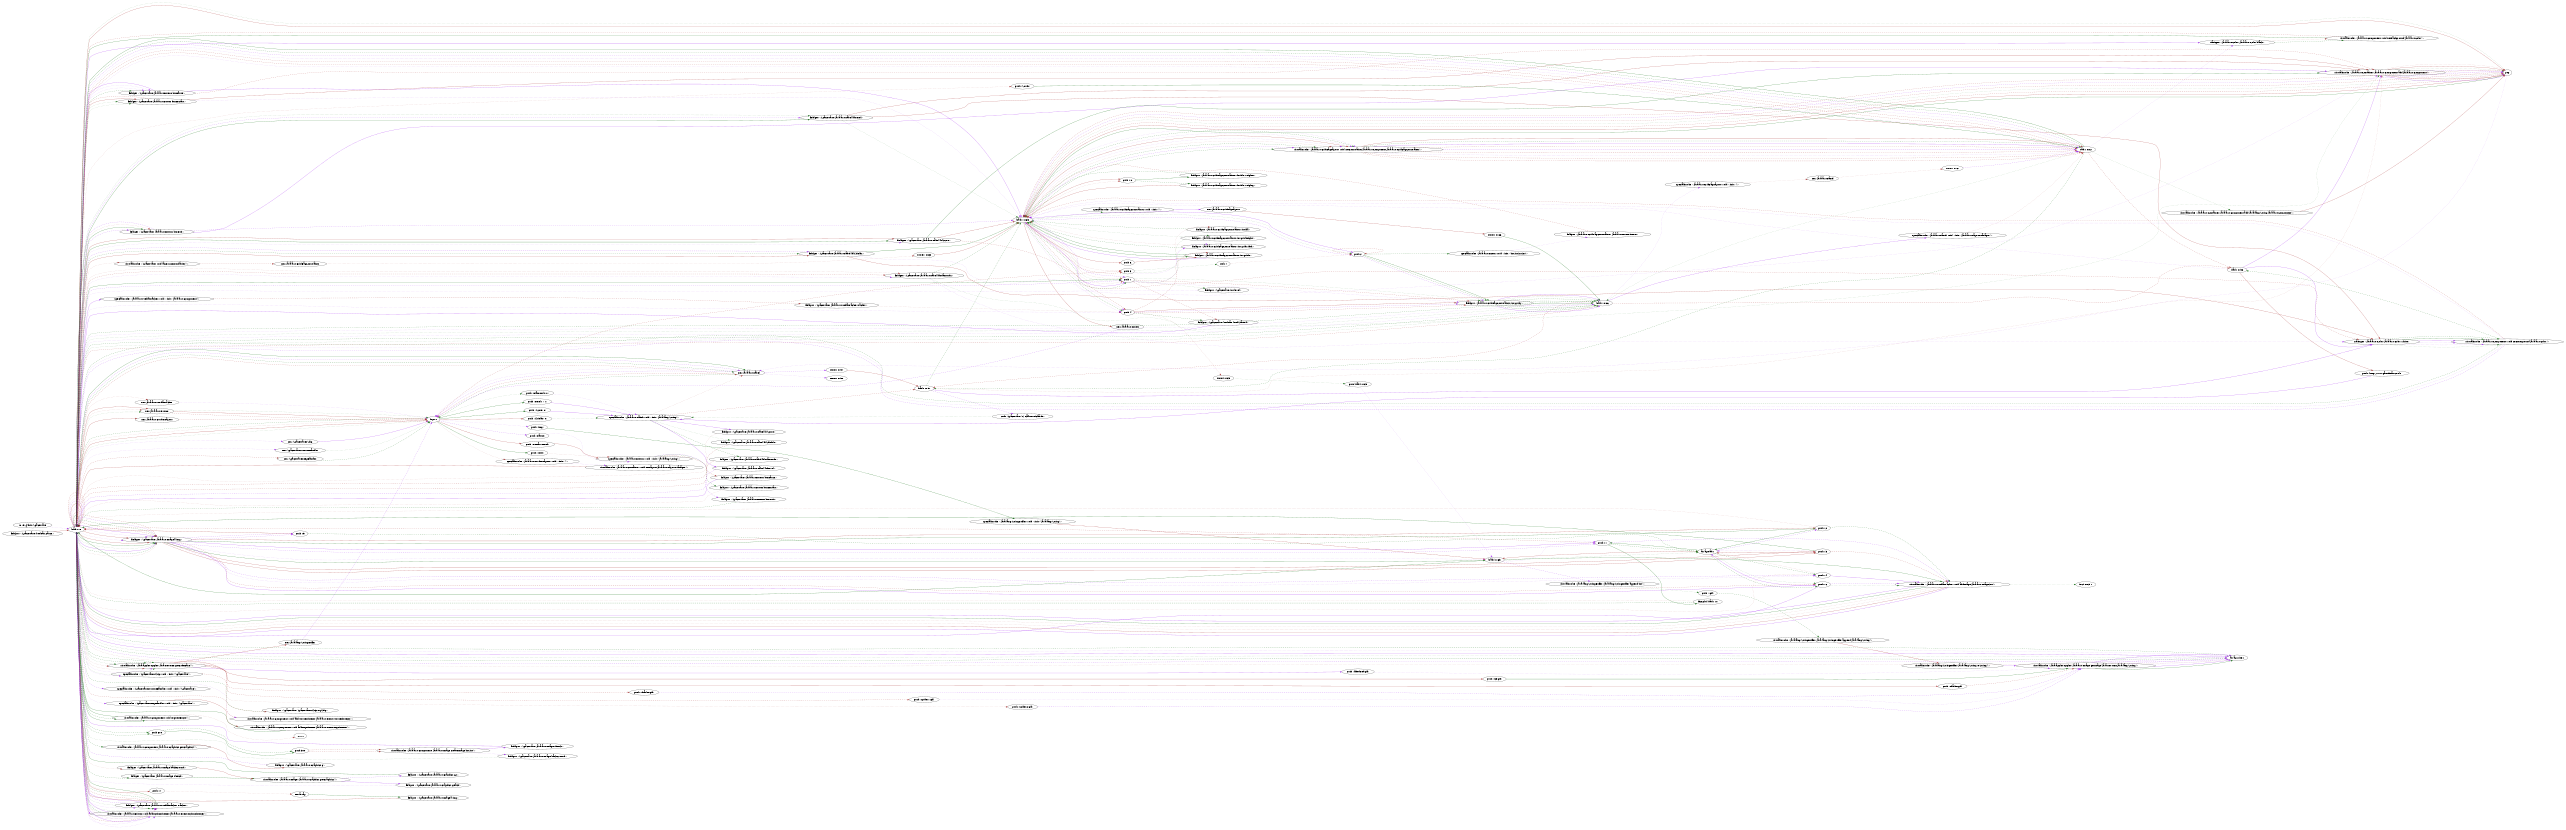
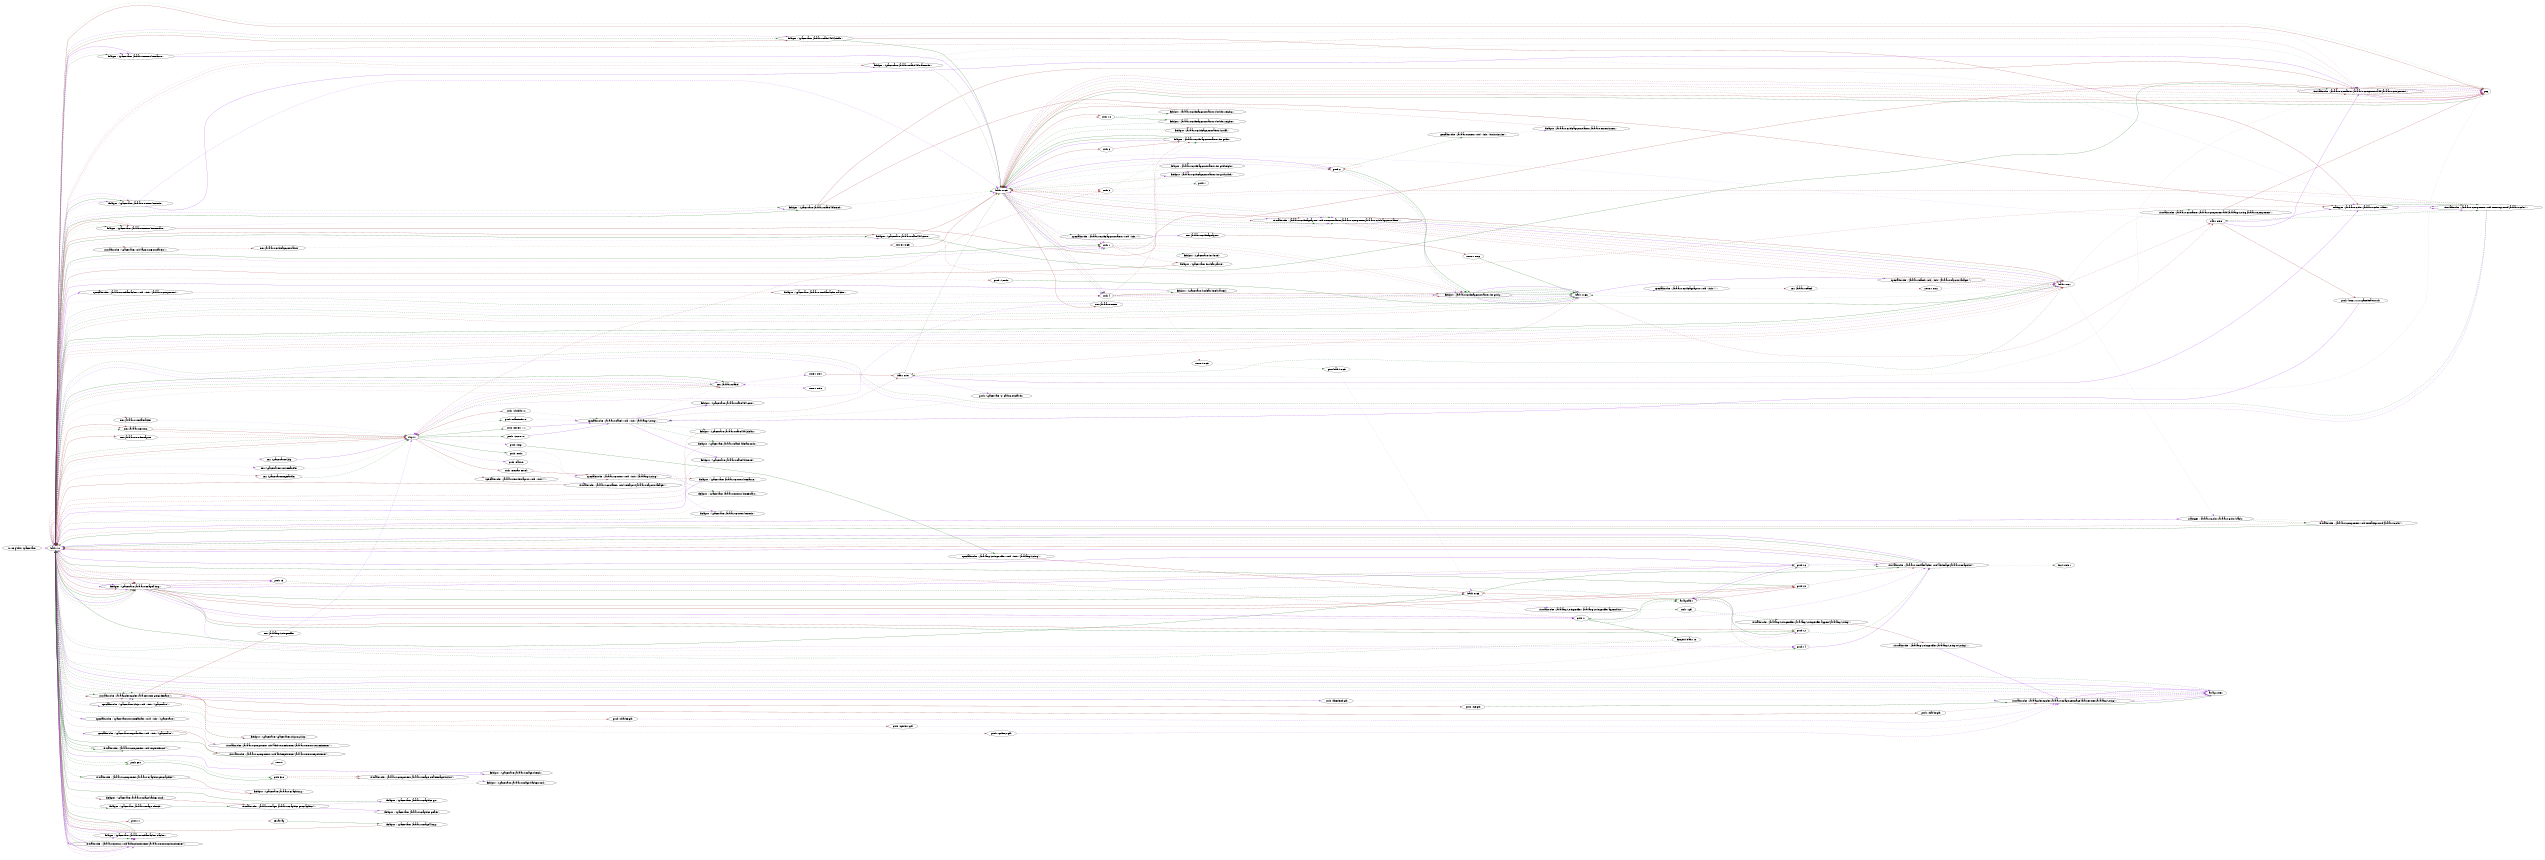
(1176, 301) -> (1143, 257)
